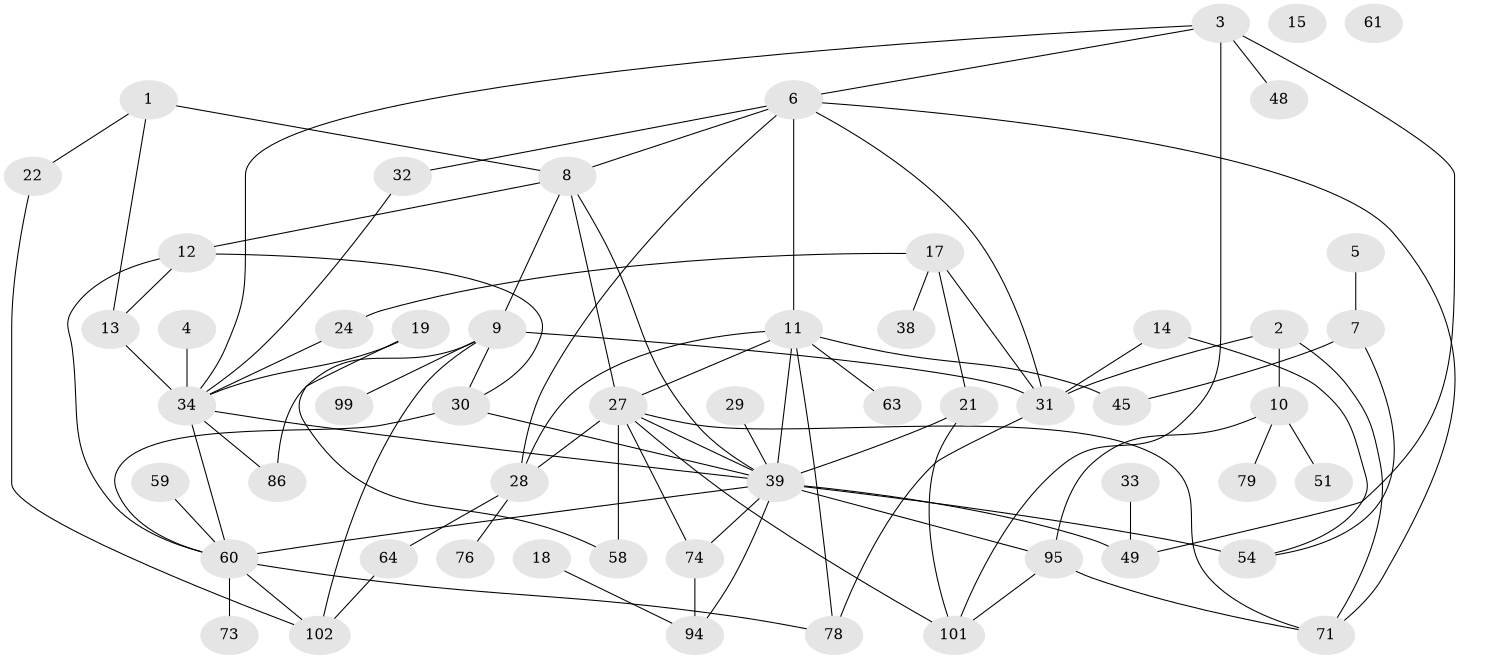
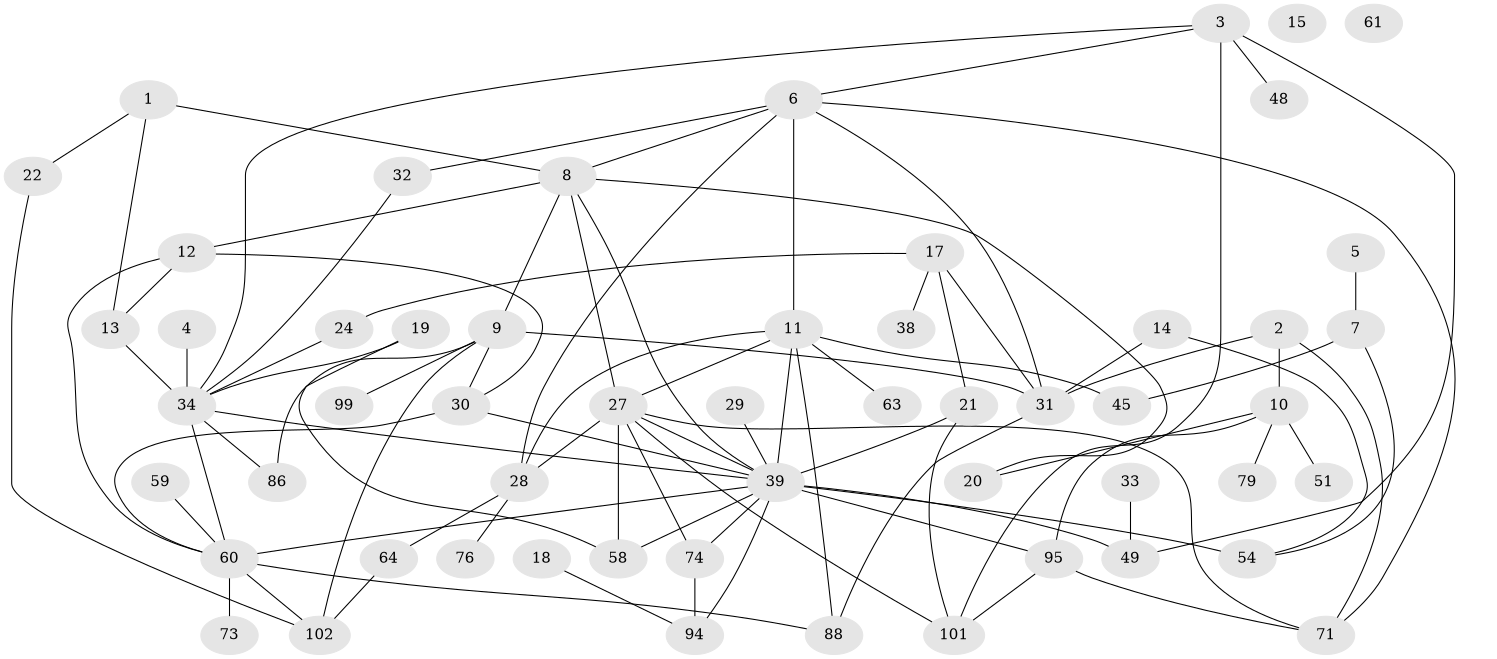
none -> (973, 482)
none -> (697, 521)
(834, 635) -> (834, 635)
